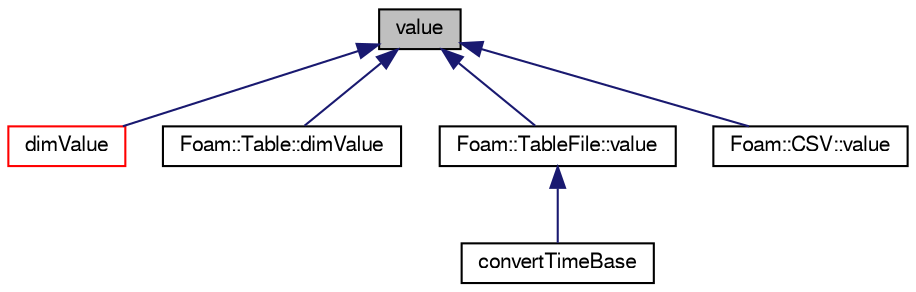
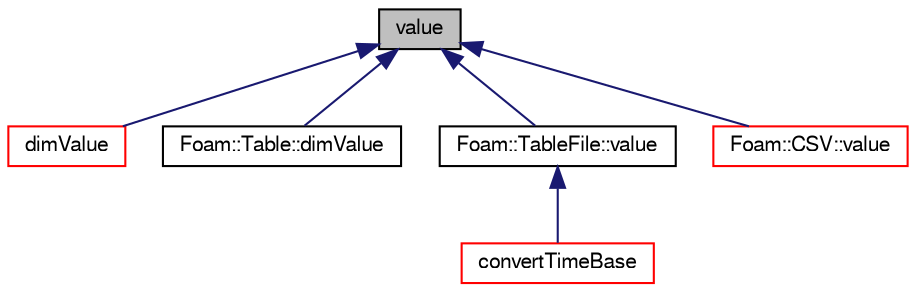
(810, 146) -> (810, 146)
(558, 263) -> (558, 263)
